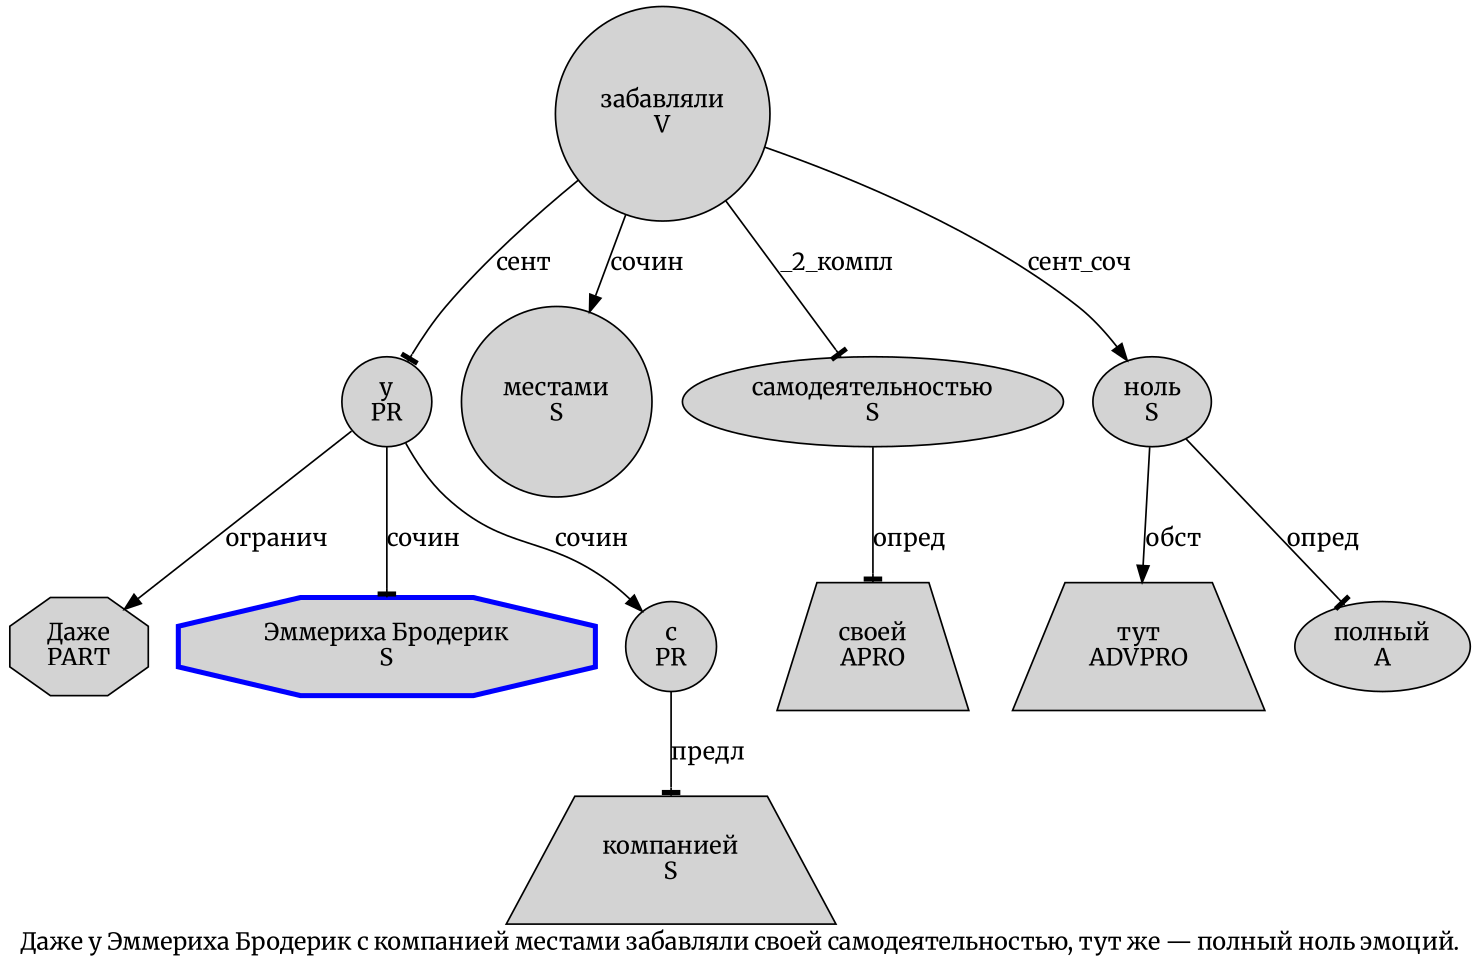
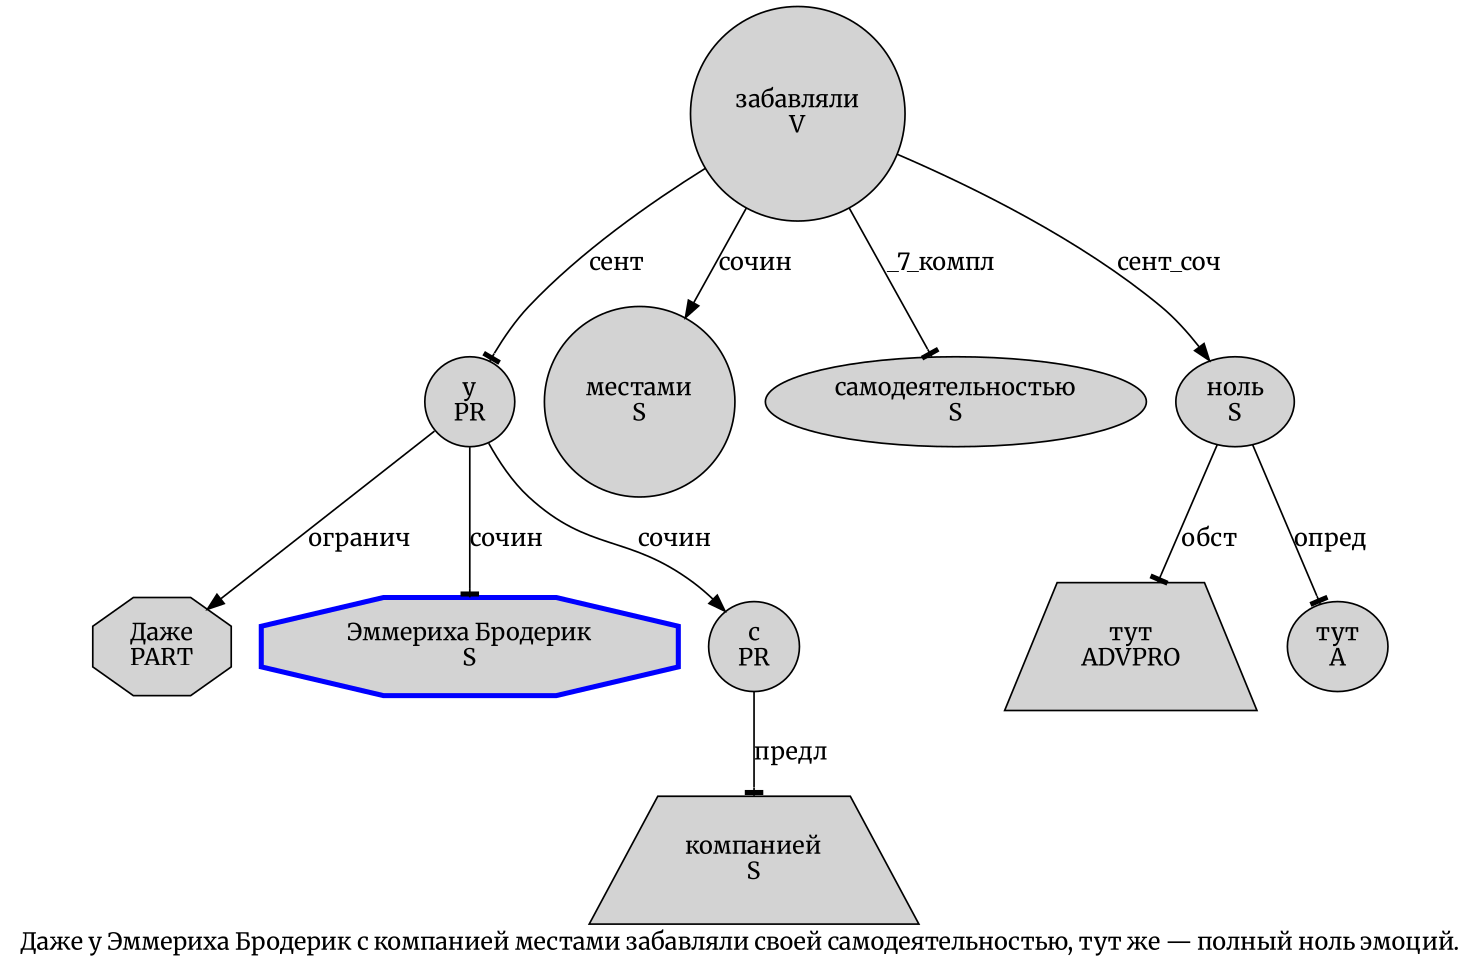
(837, 264) -> (941, 264)
(1146, 506) -> (1189, 510)
(873, 647) -> none
(1383, 647) -> (1338, 647)
